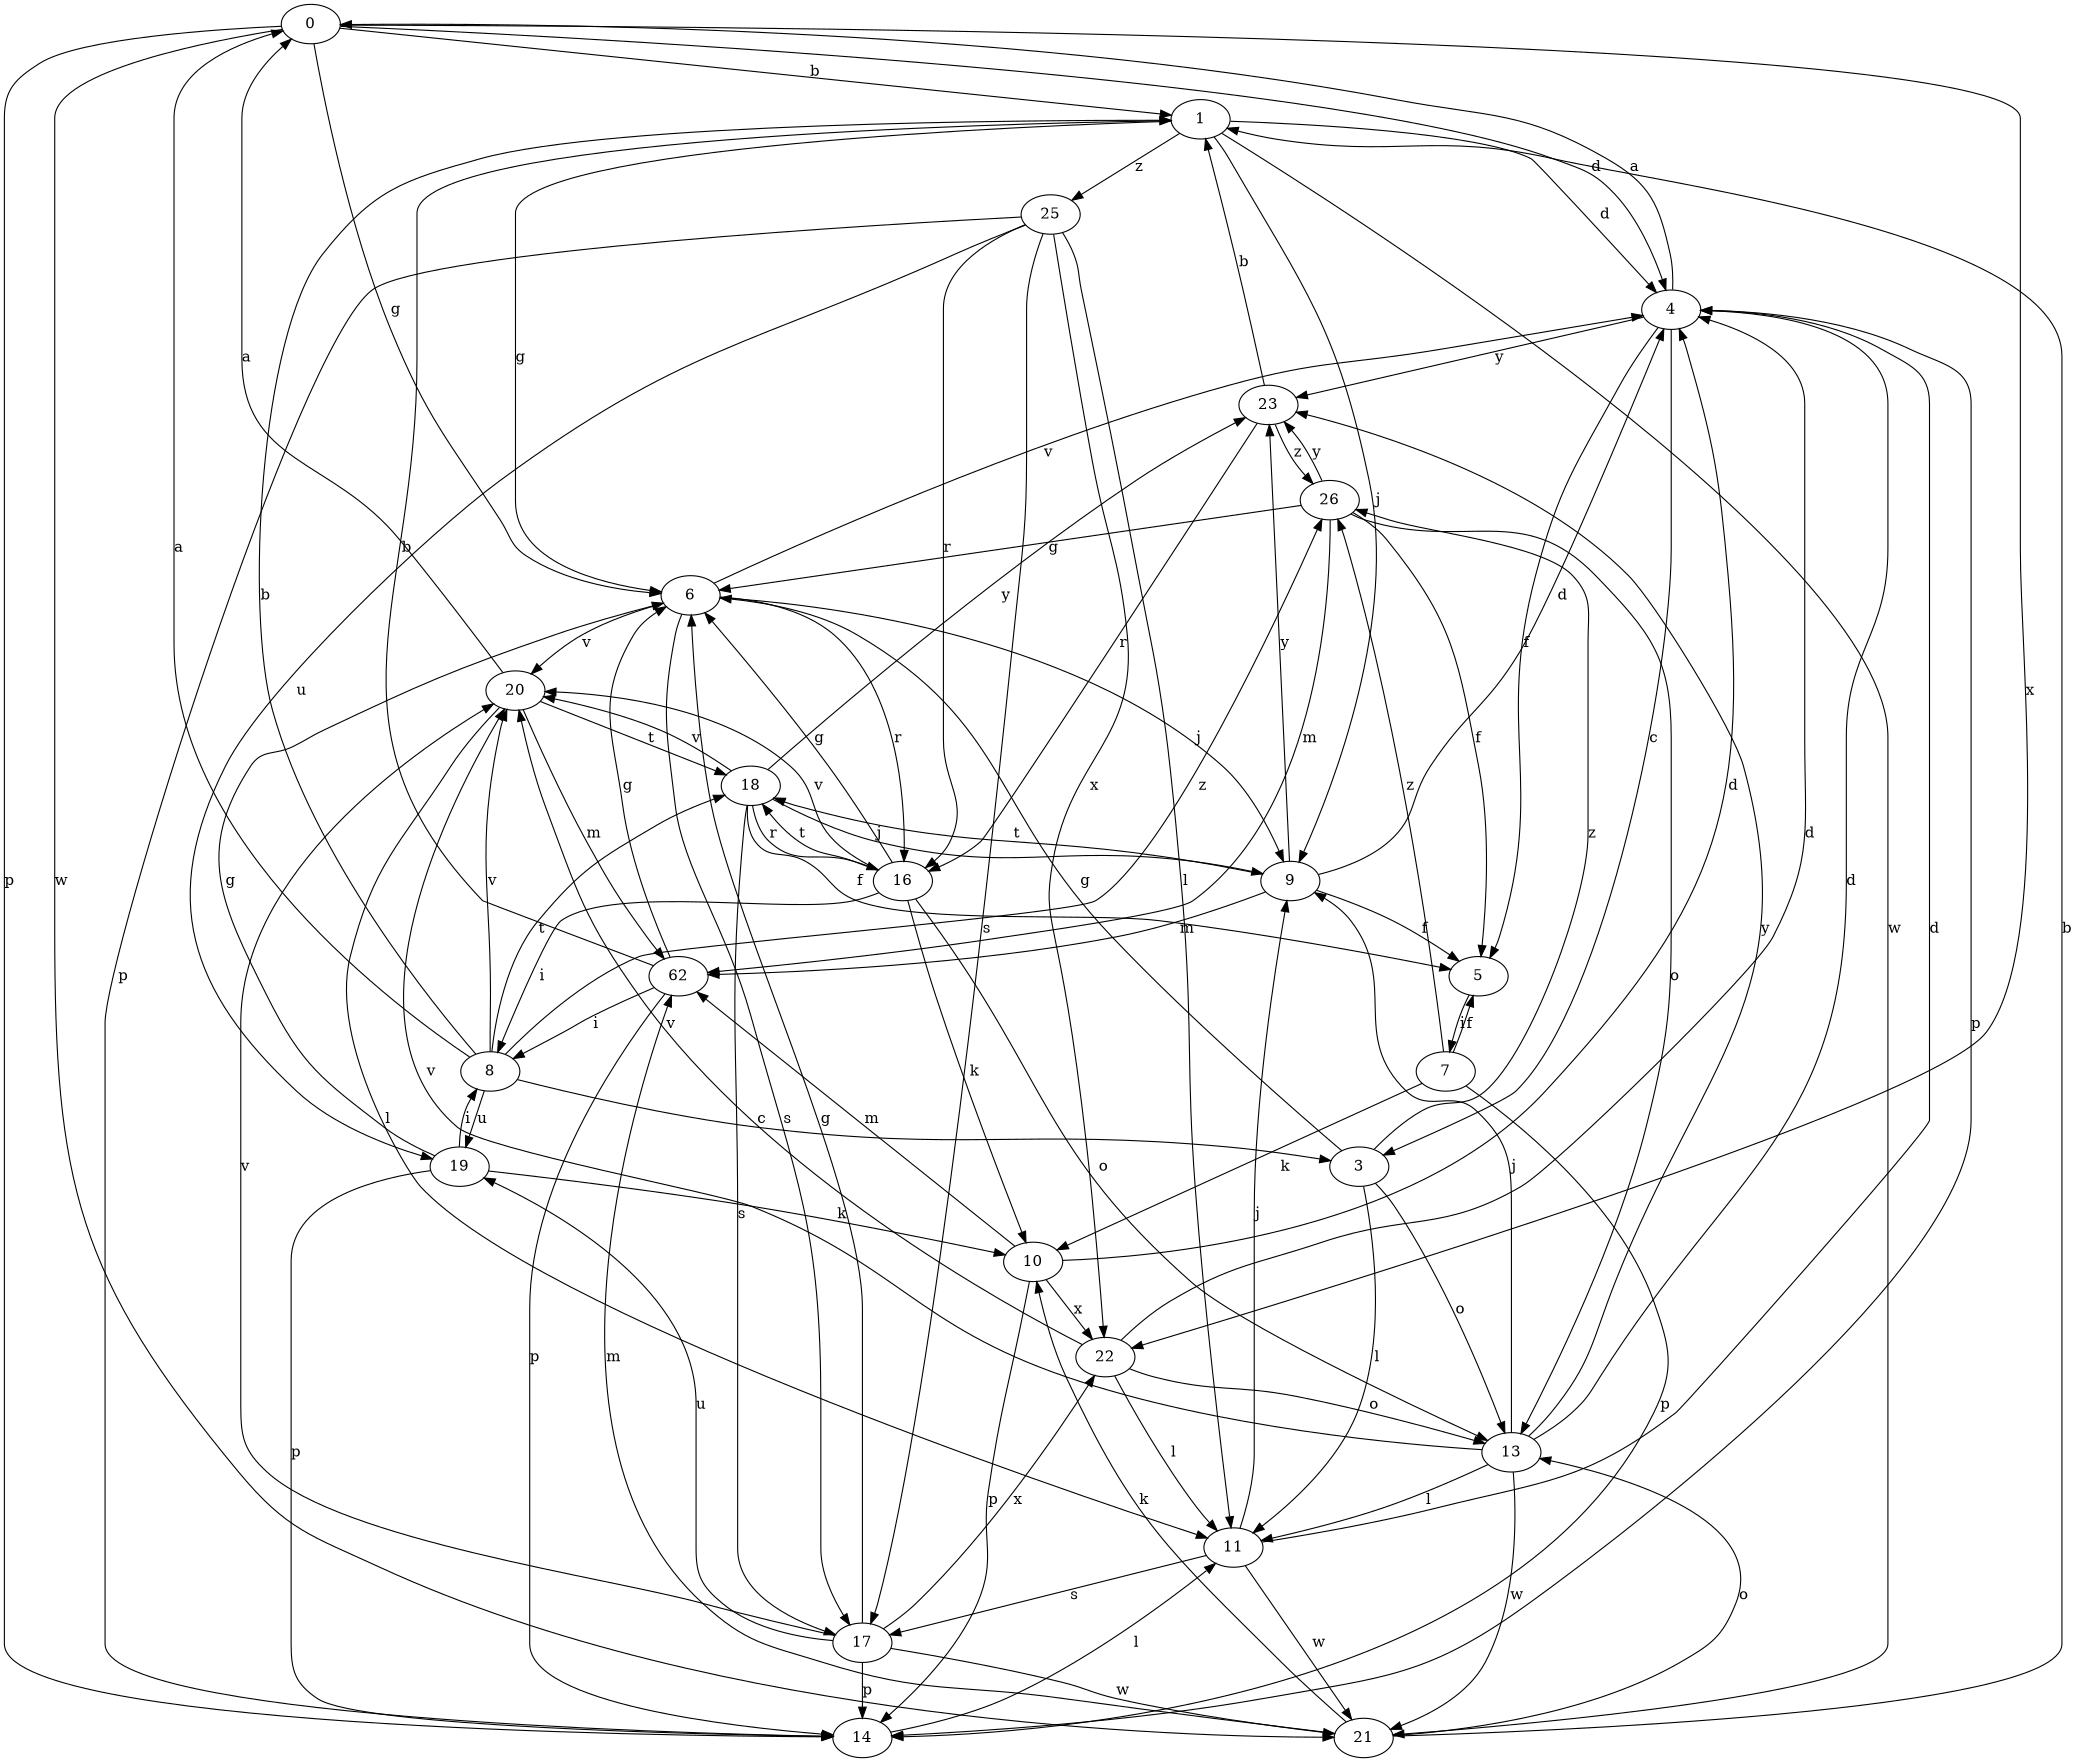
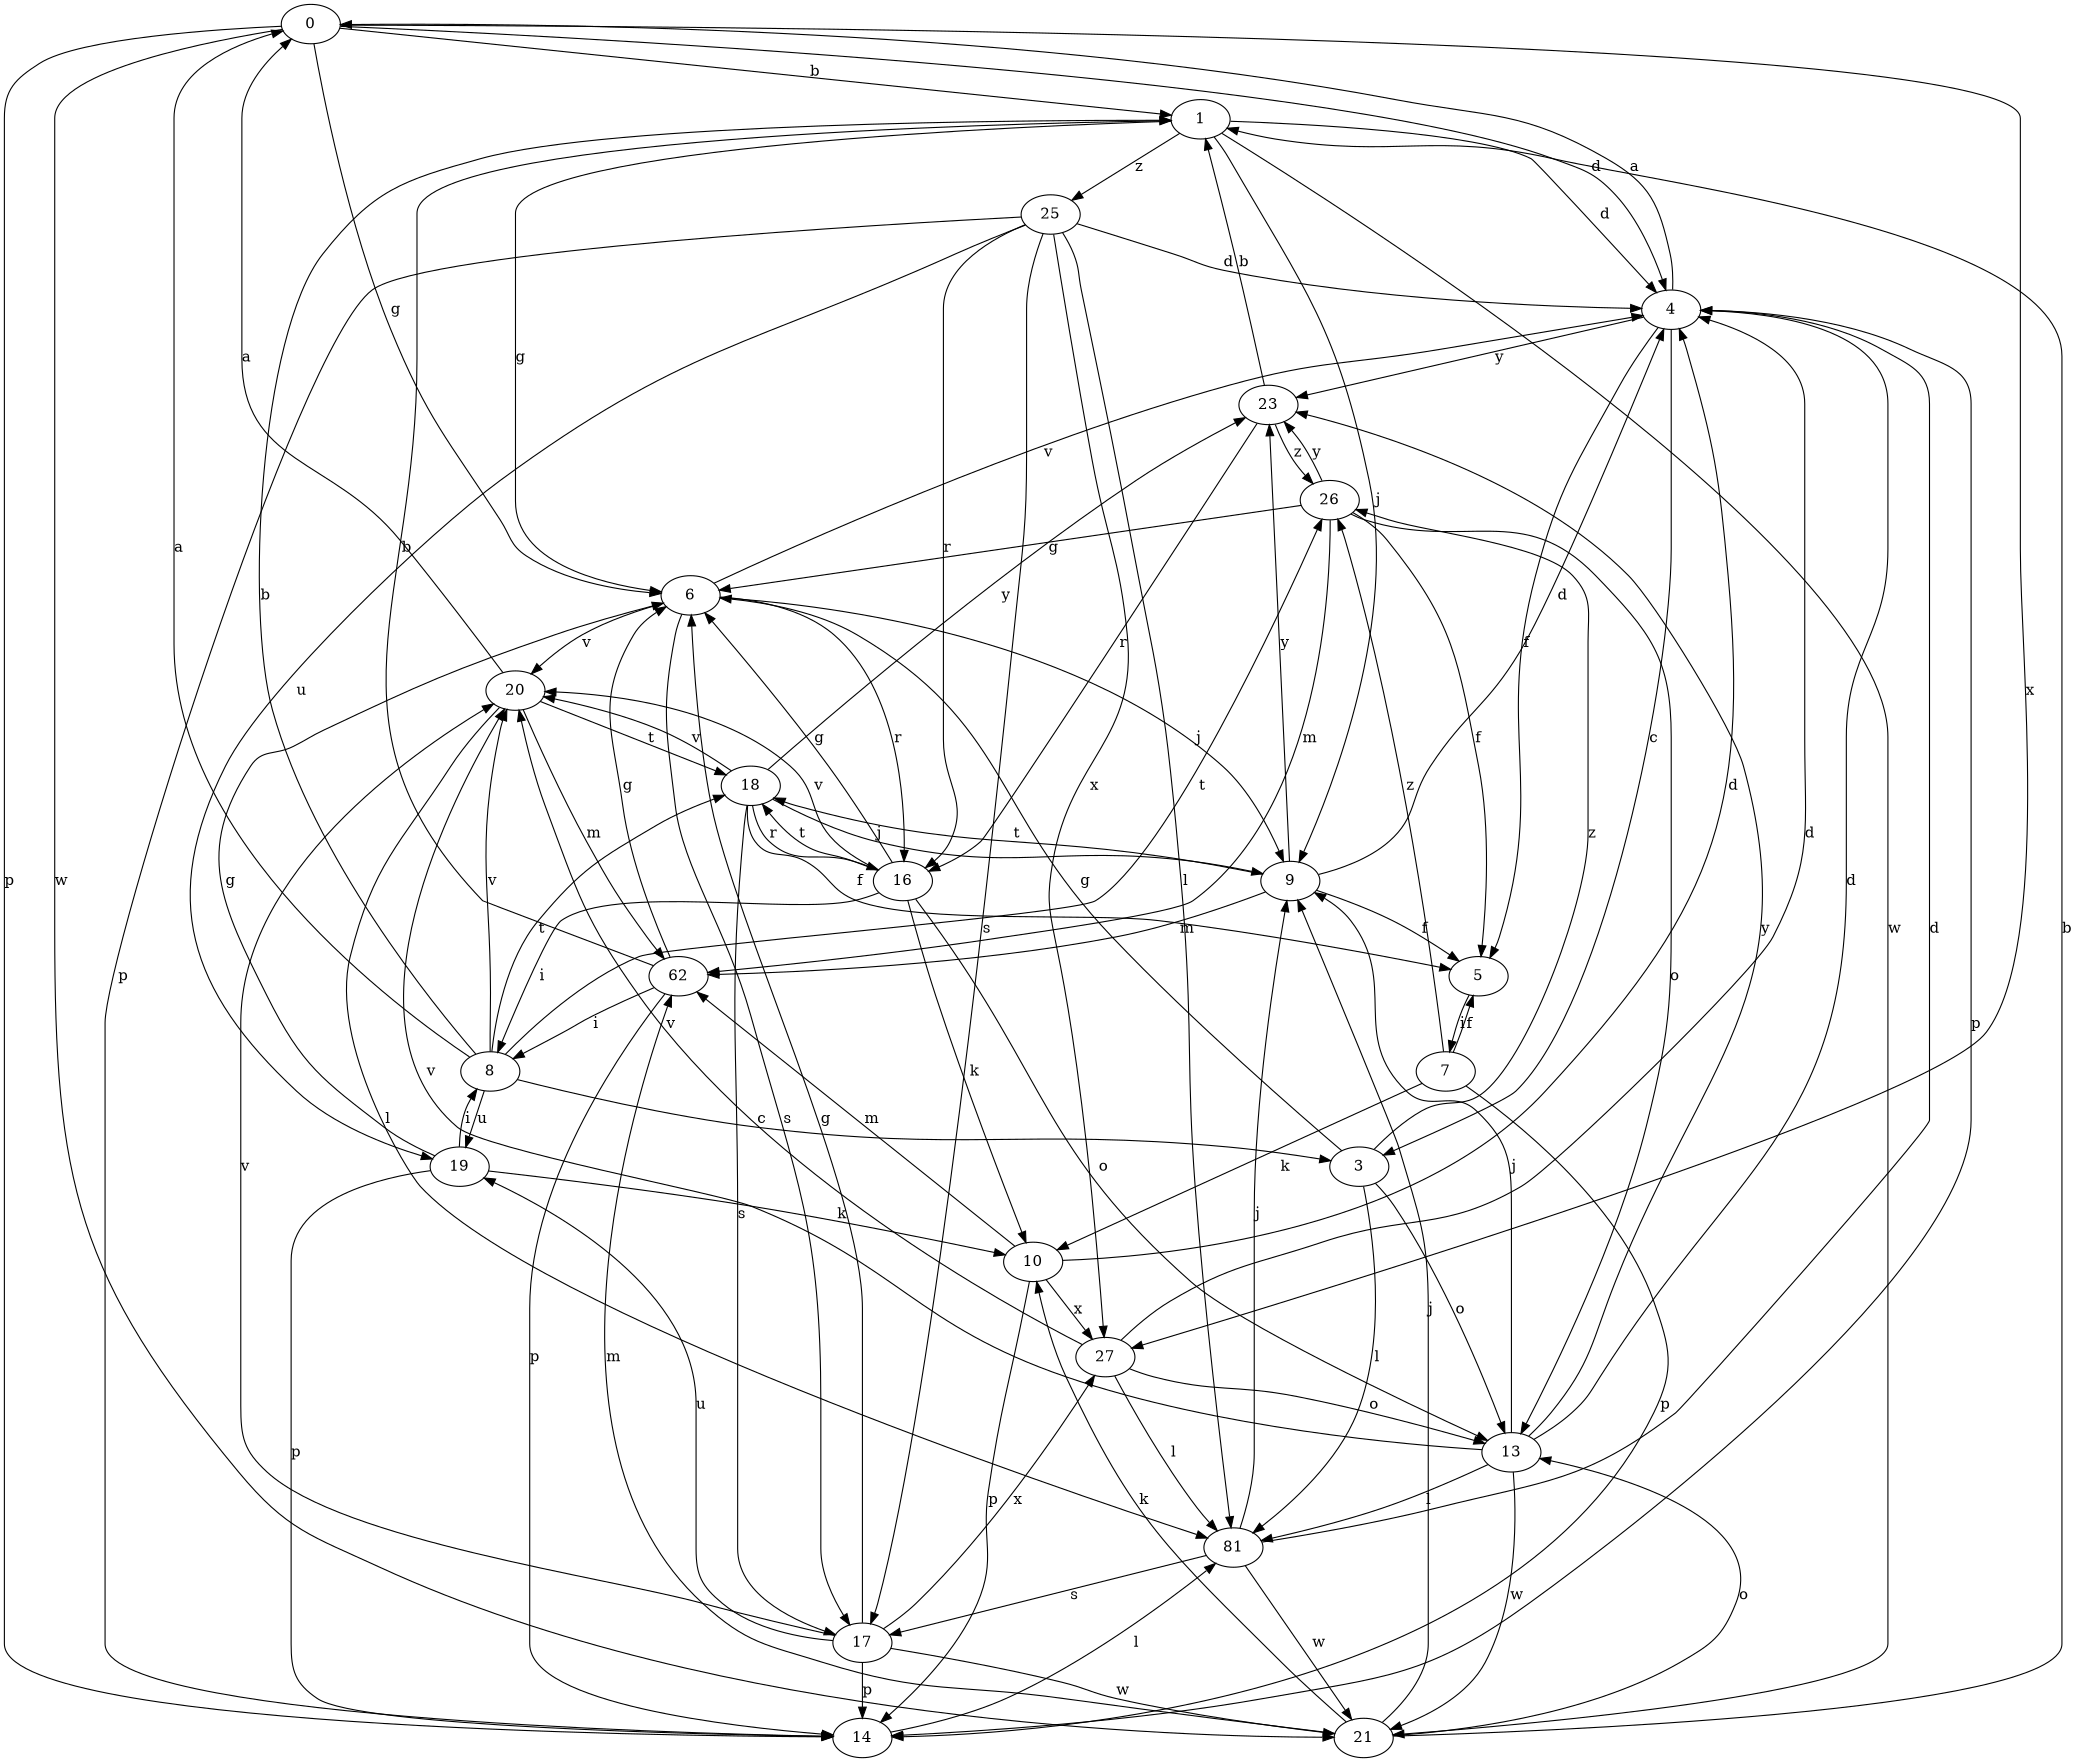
none -> (1350, 290)
(1203, 786) -> (1203, 786)
none -> (1428, 1313)
(1105, 1357) -> (1105, 1357)
(1233, 1548) -> (1233, 1548)
